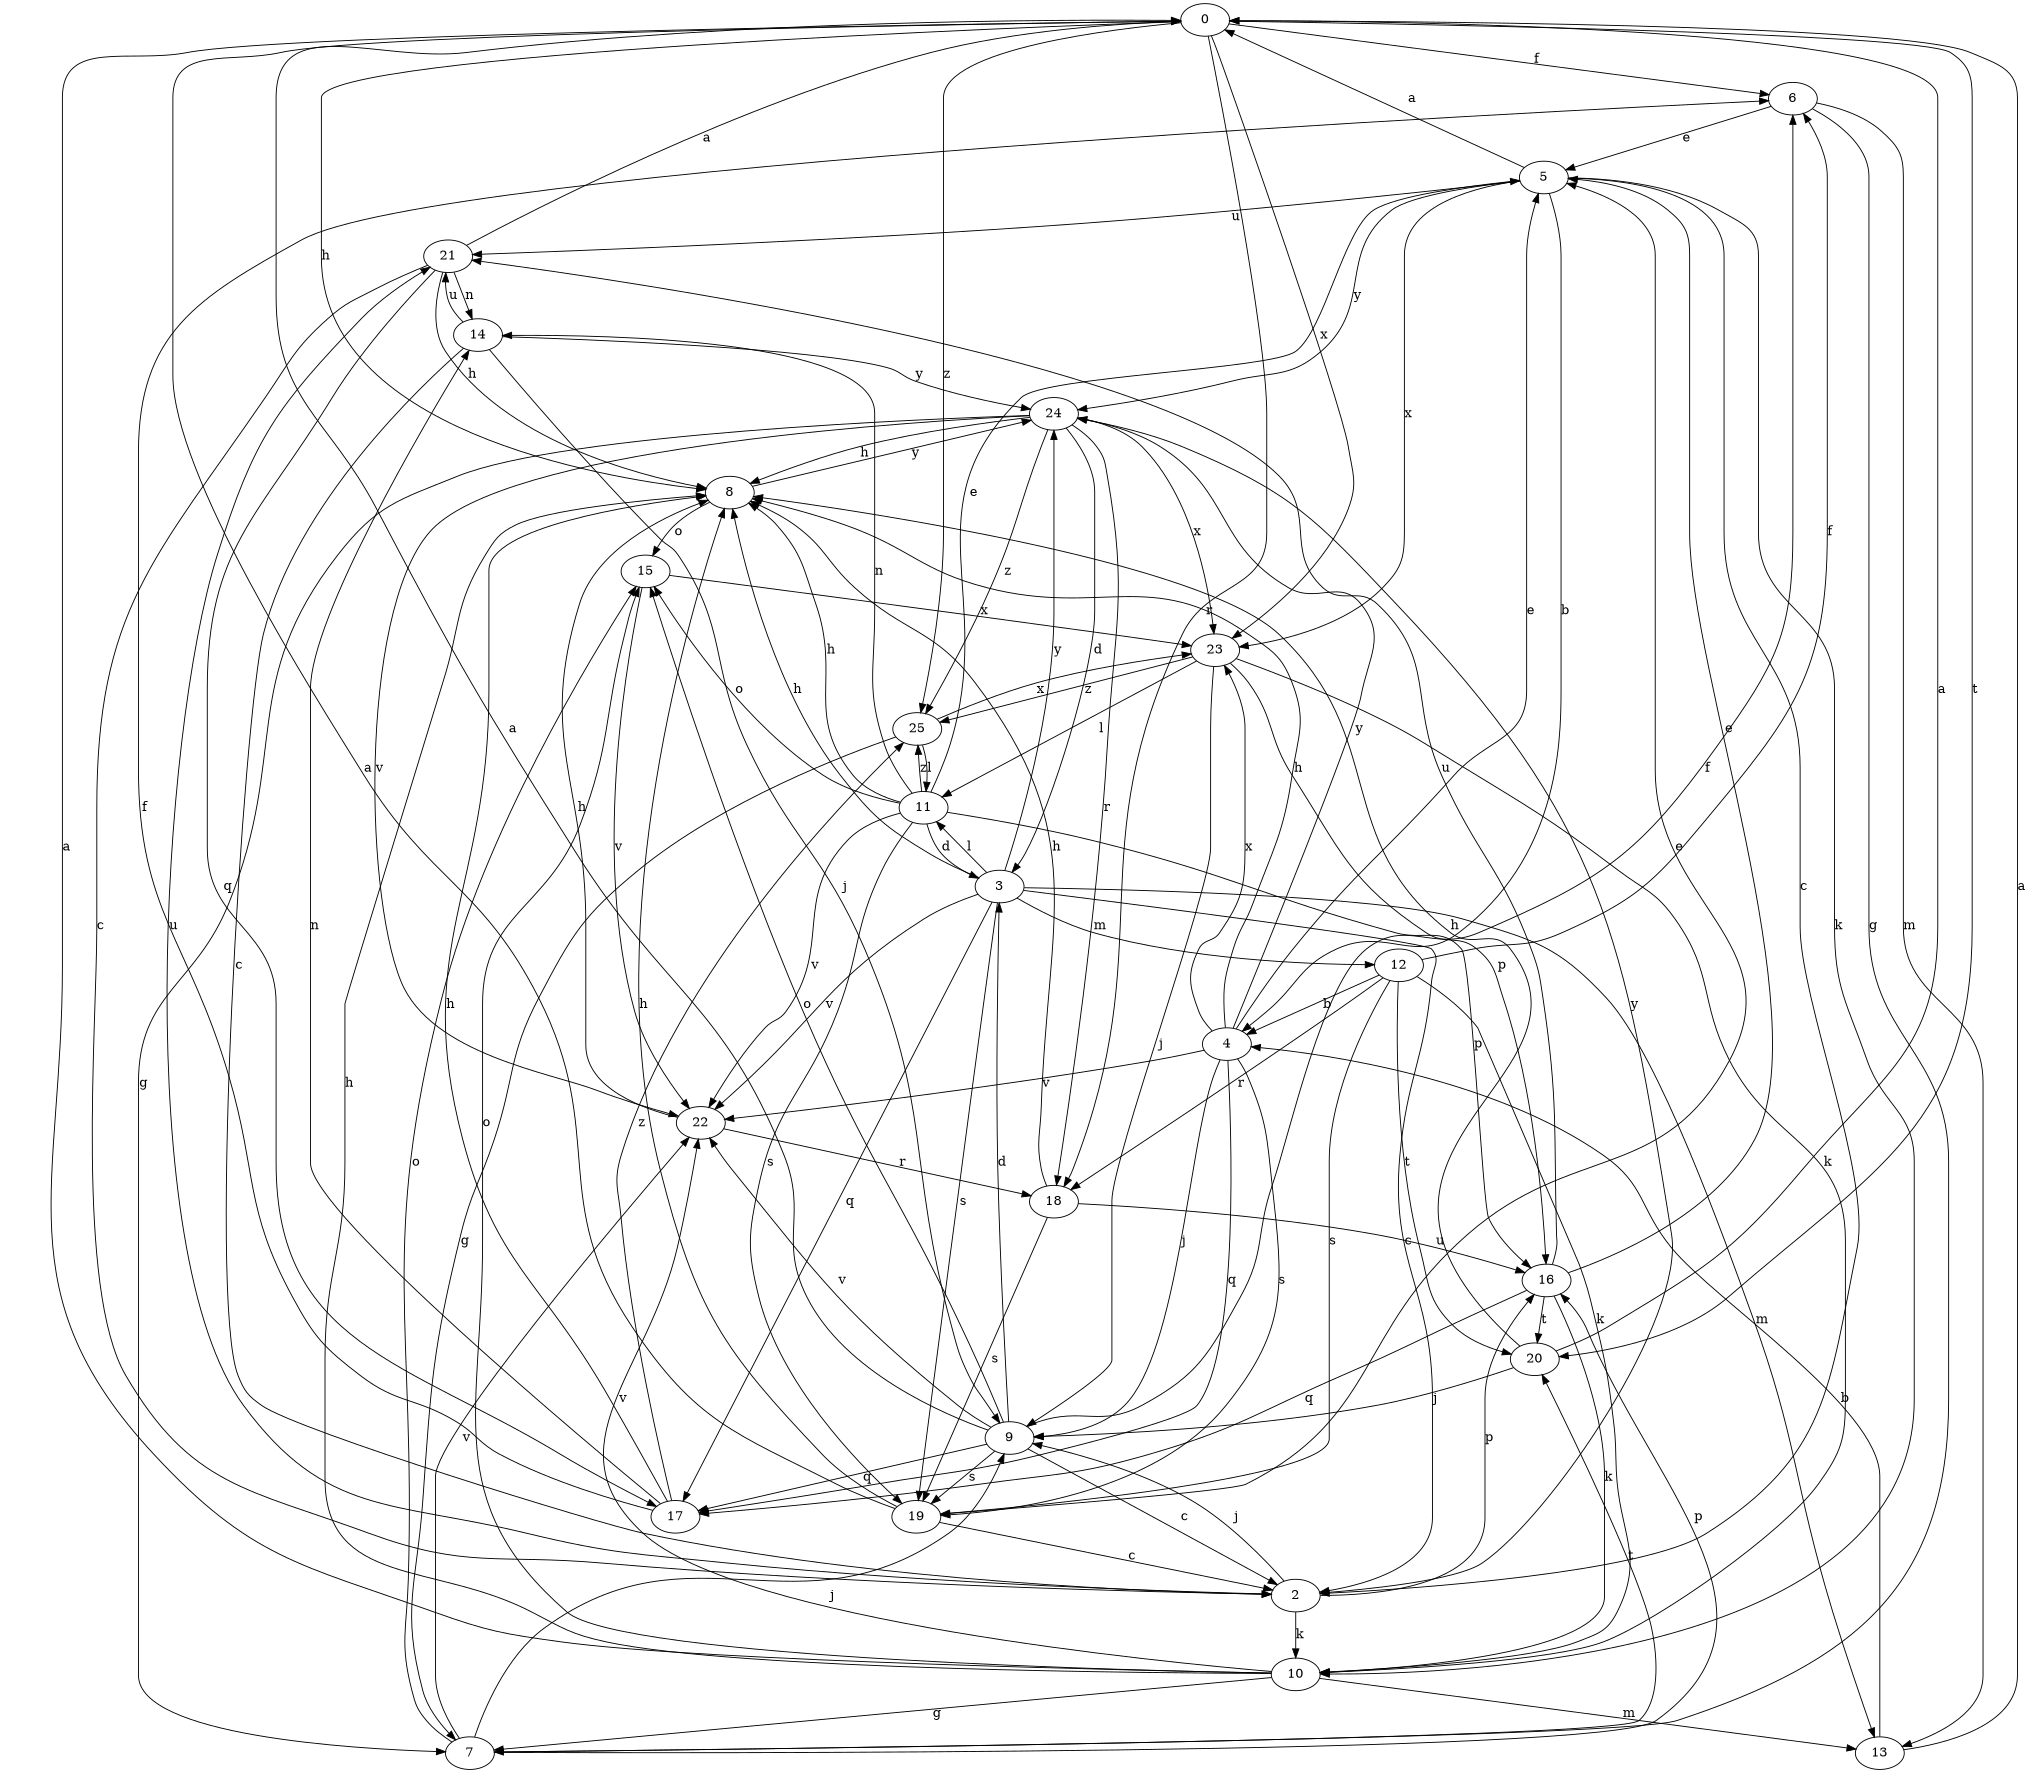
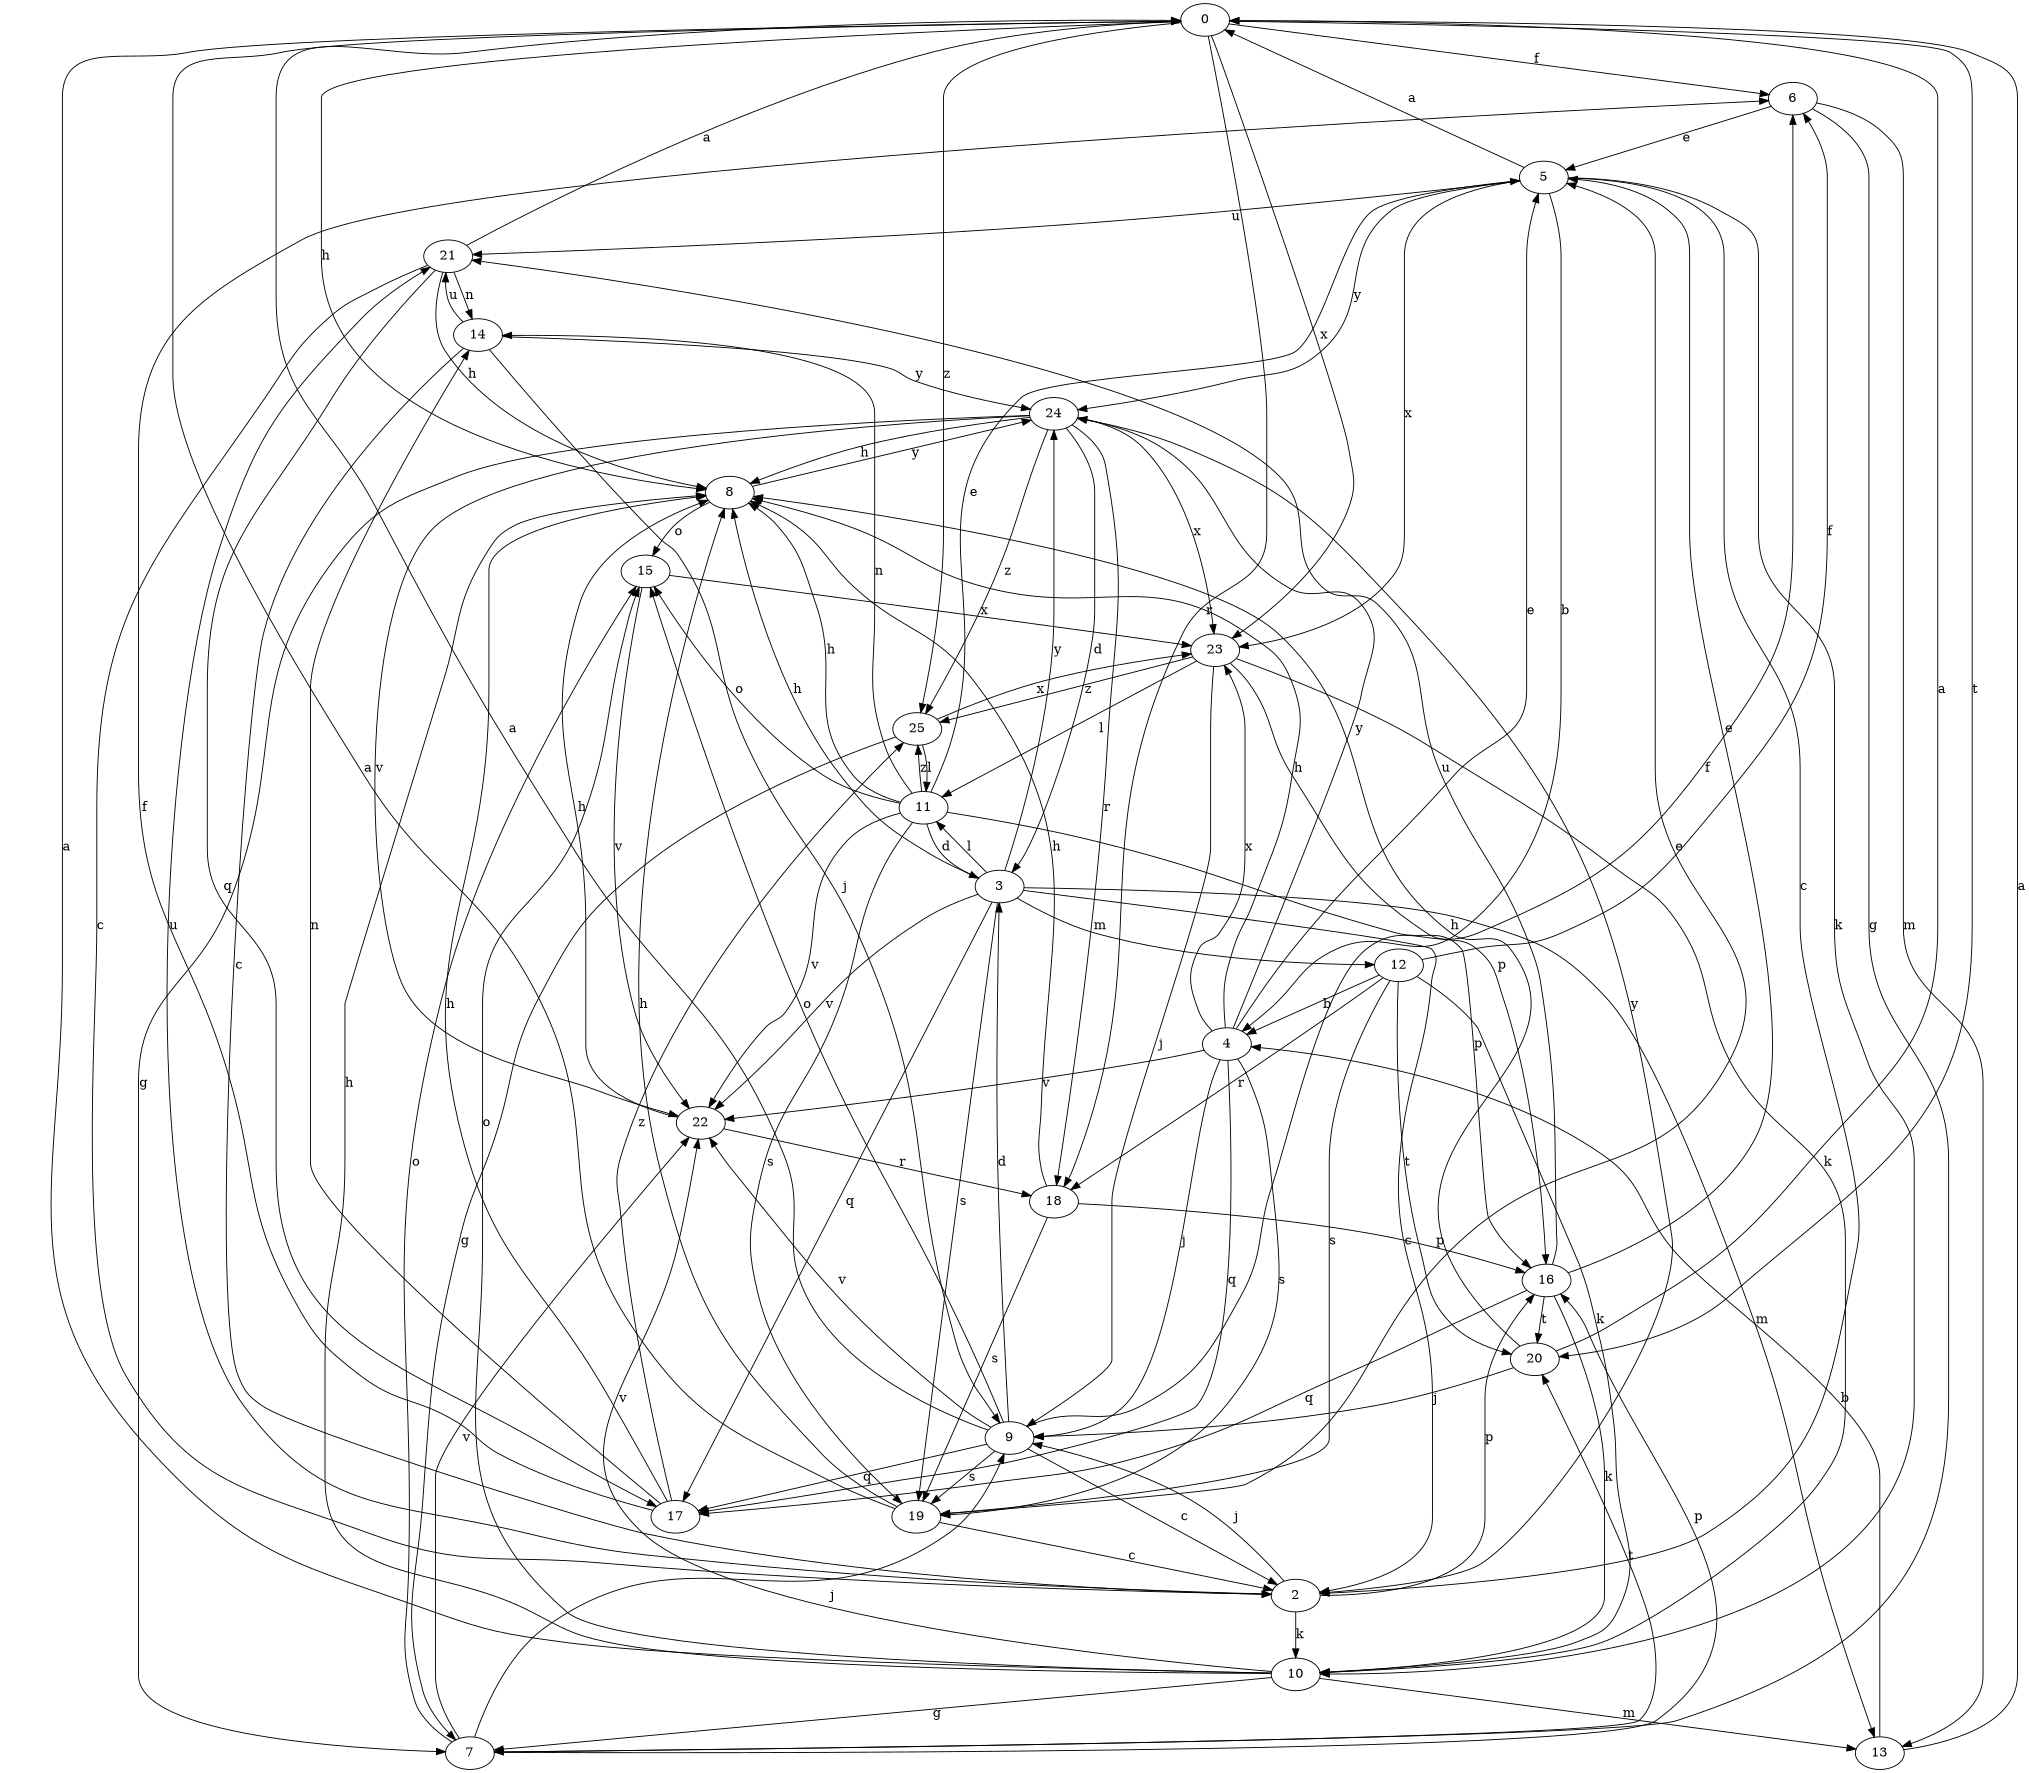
(1441, 1241) -> (1441, 1241)
